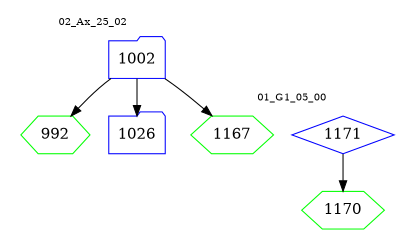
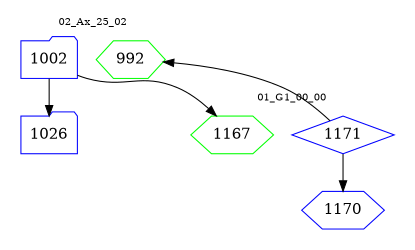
(94, 93) -> (257, 78)
(292, 98) -> (292, 98)
(343, 210) -> (343, 210)
